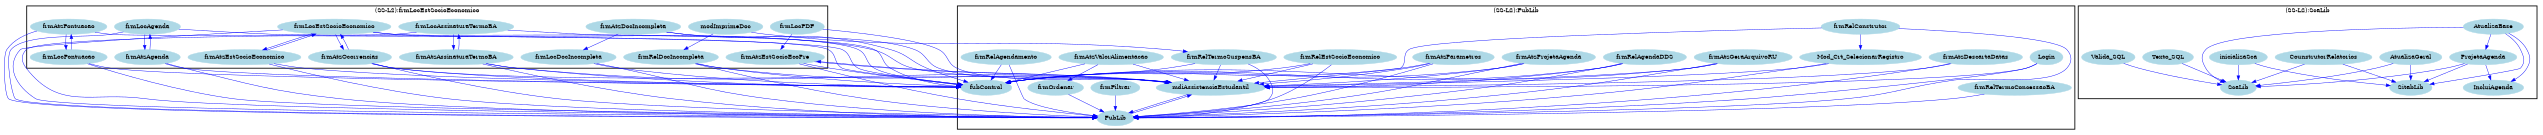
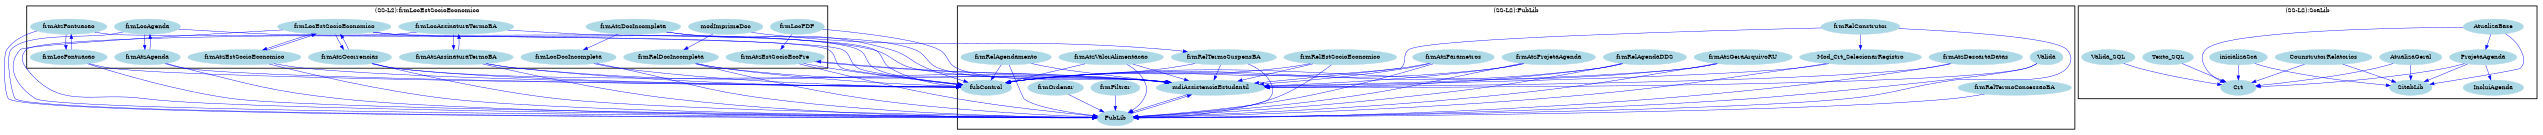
(2529, 55) -> none
(2046, 57) -> (2046, 57)
none -> (1081, 72)
(1085, 72) -> (1146, 86)
(2238, 88) -> (2238, 88)
